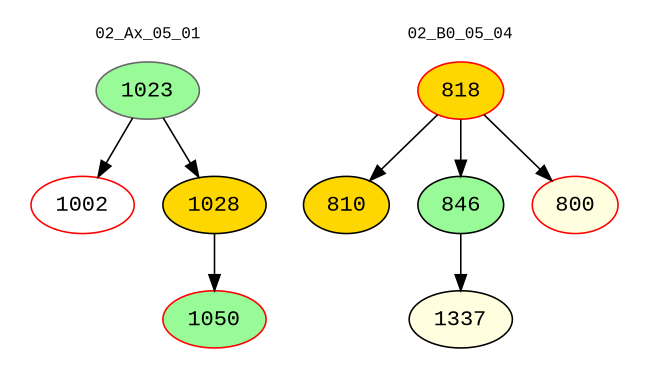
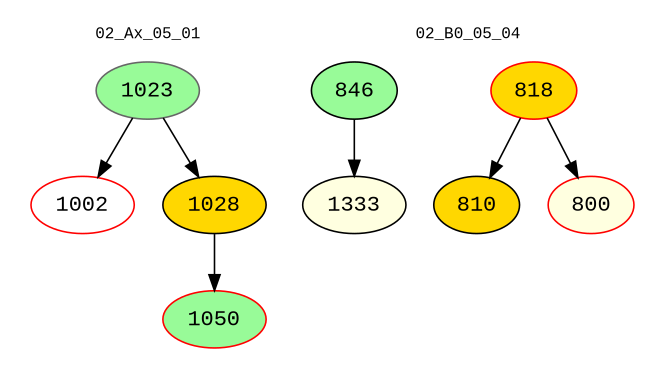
(461, 140) -> none
(461, 319) -> (354, 205)
